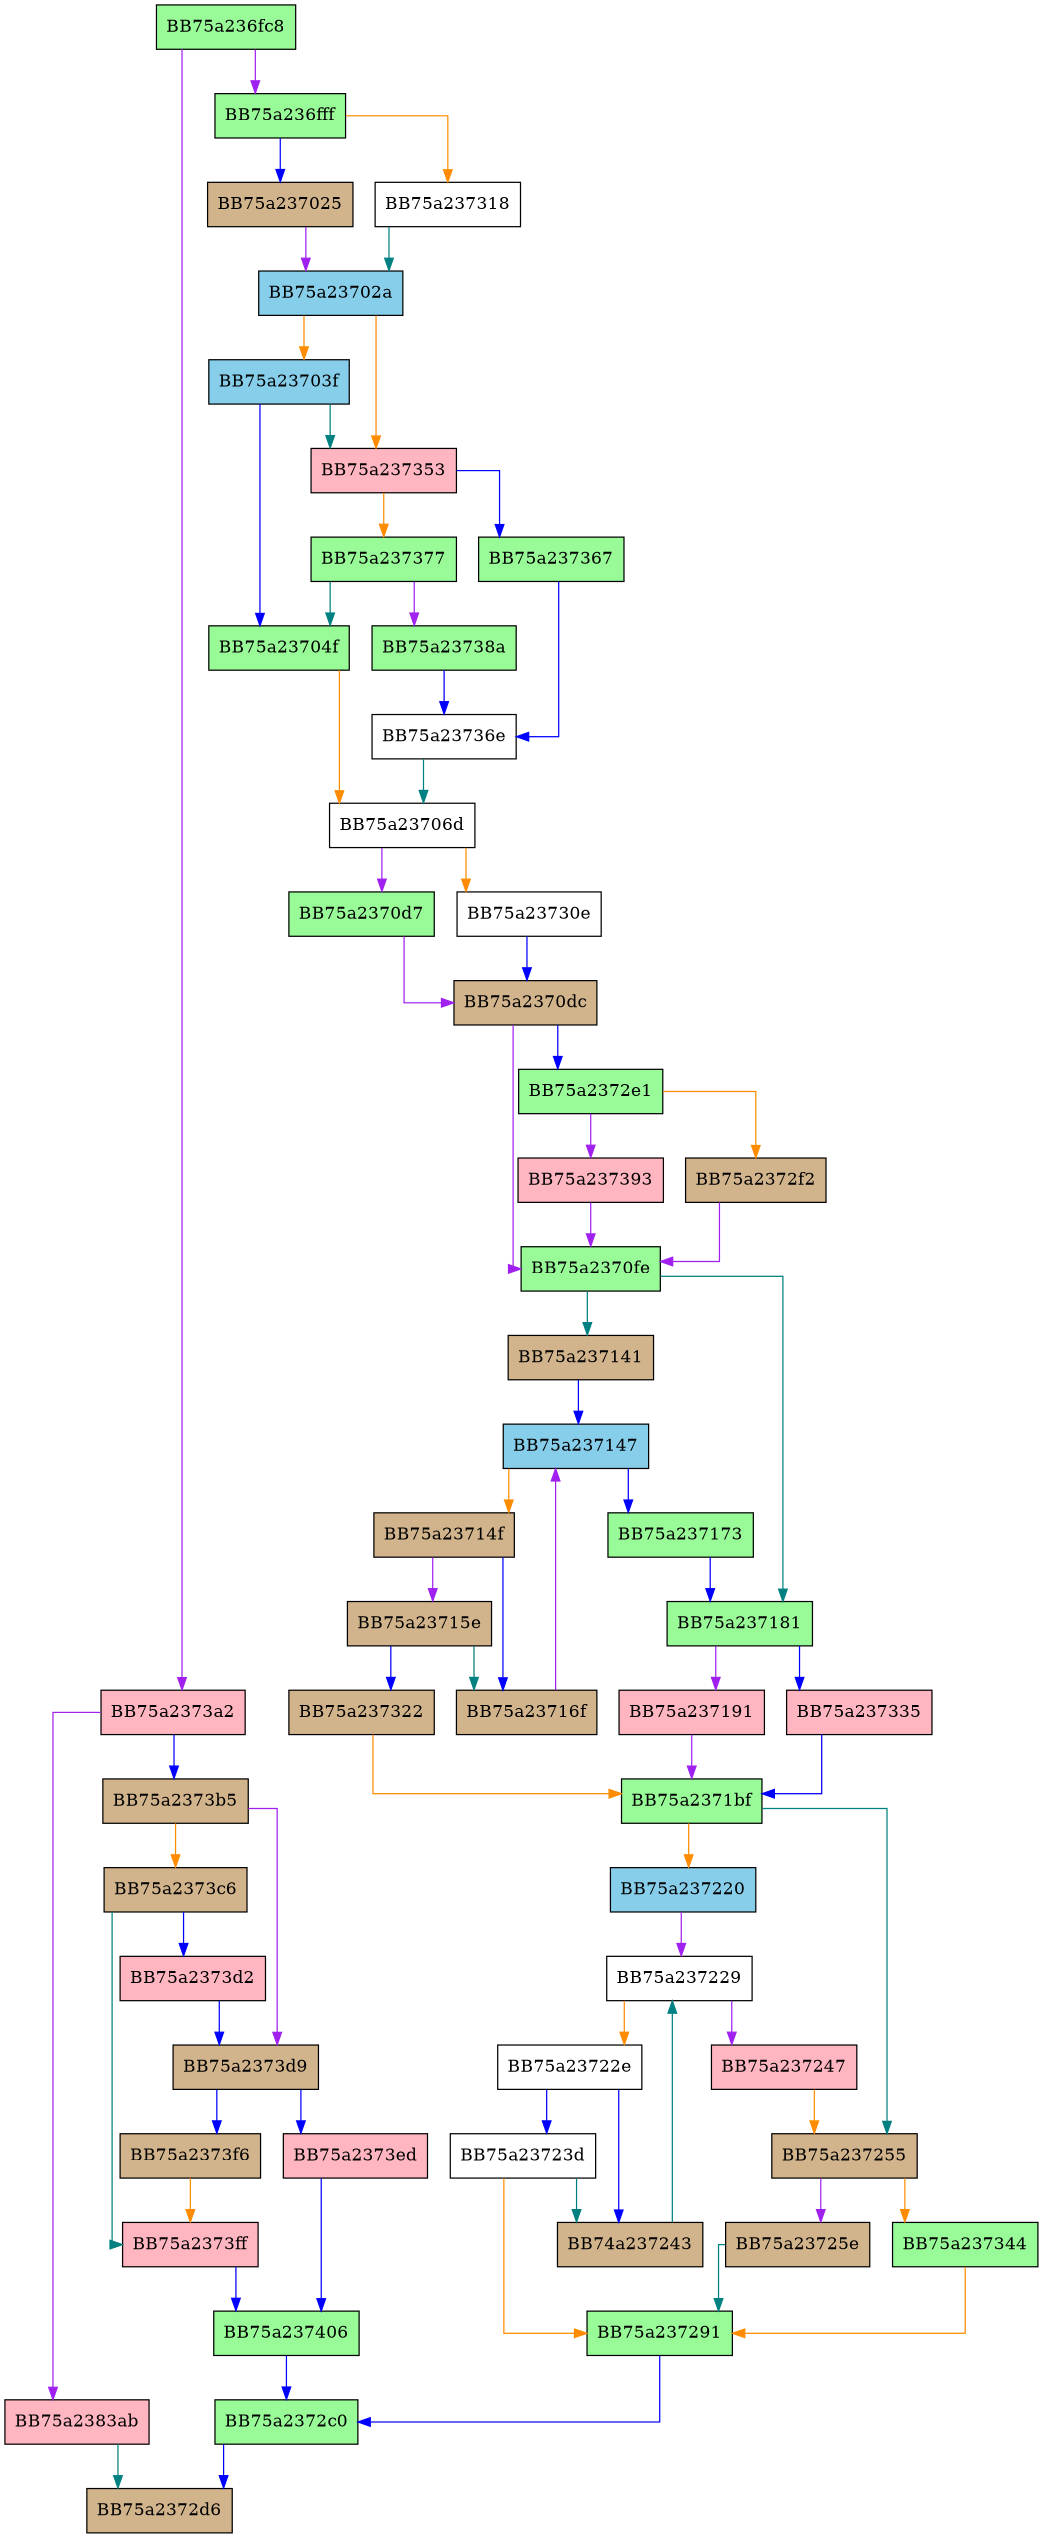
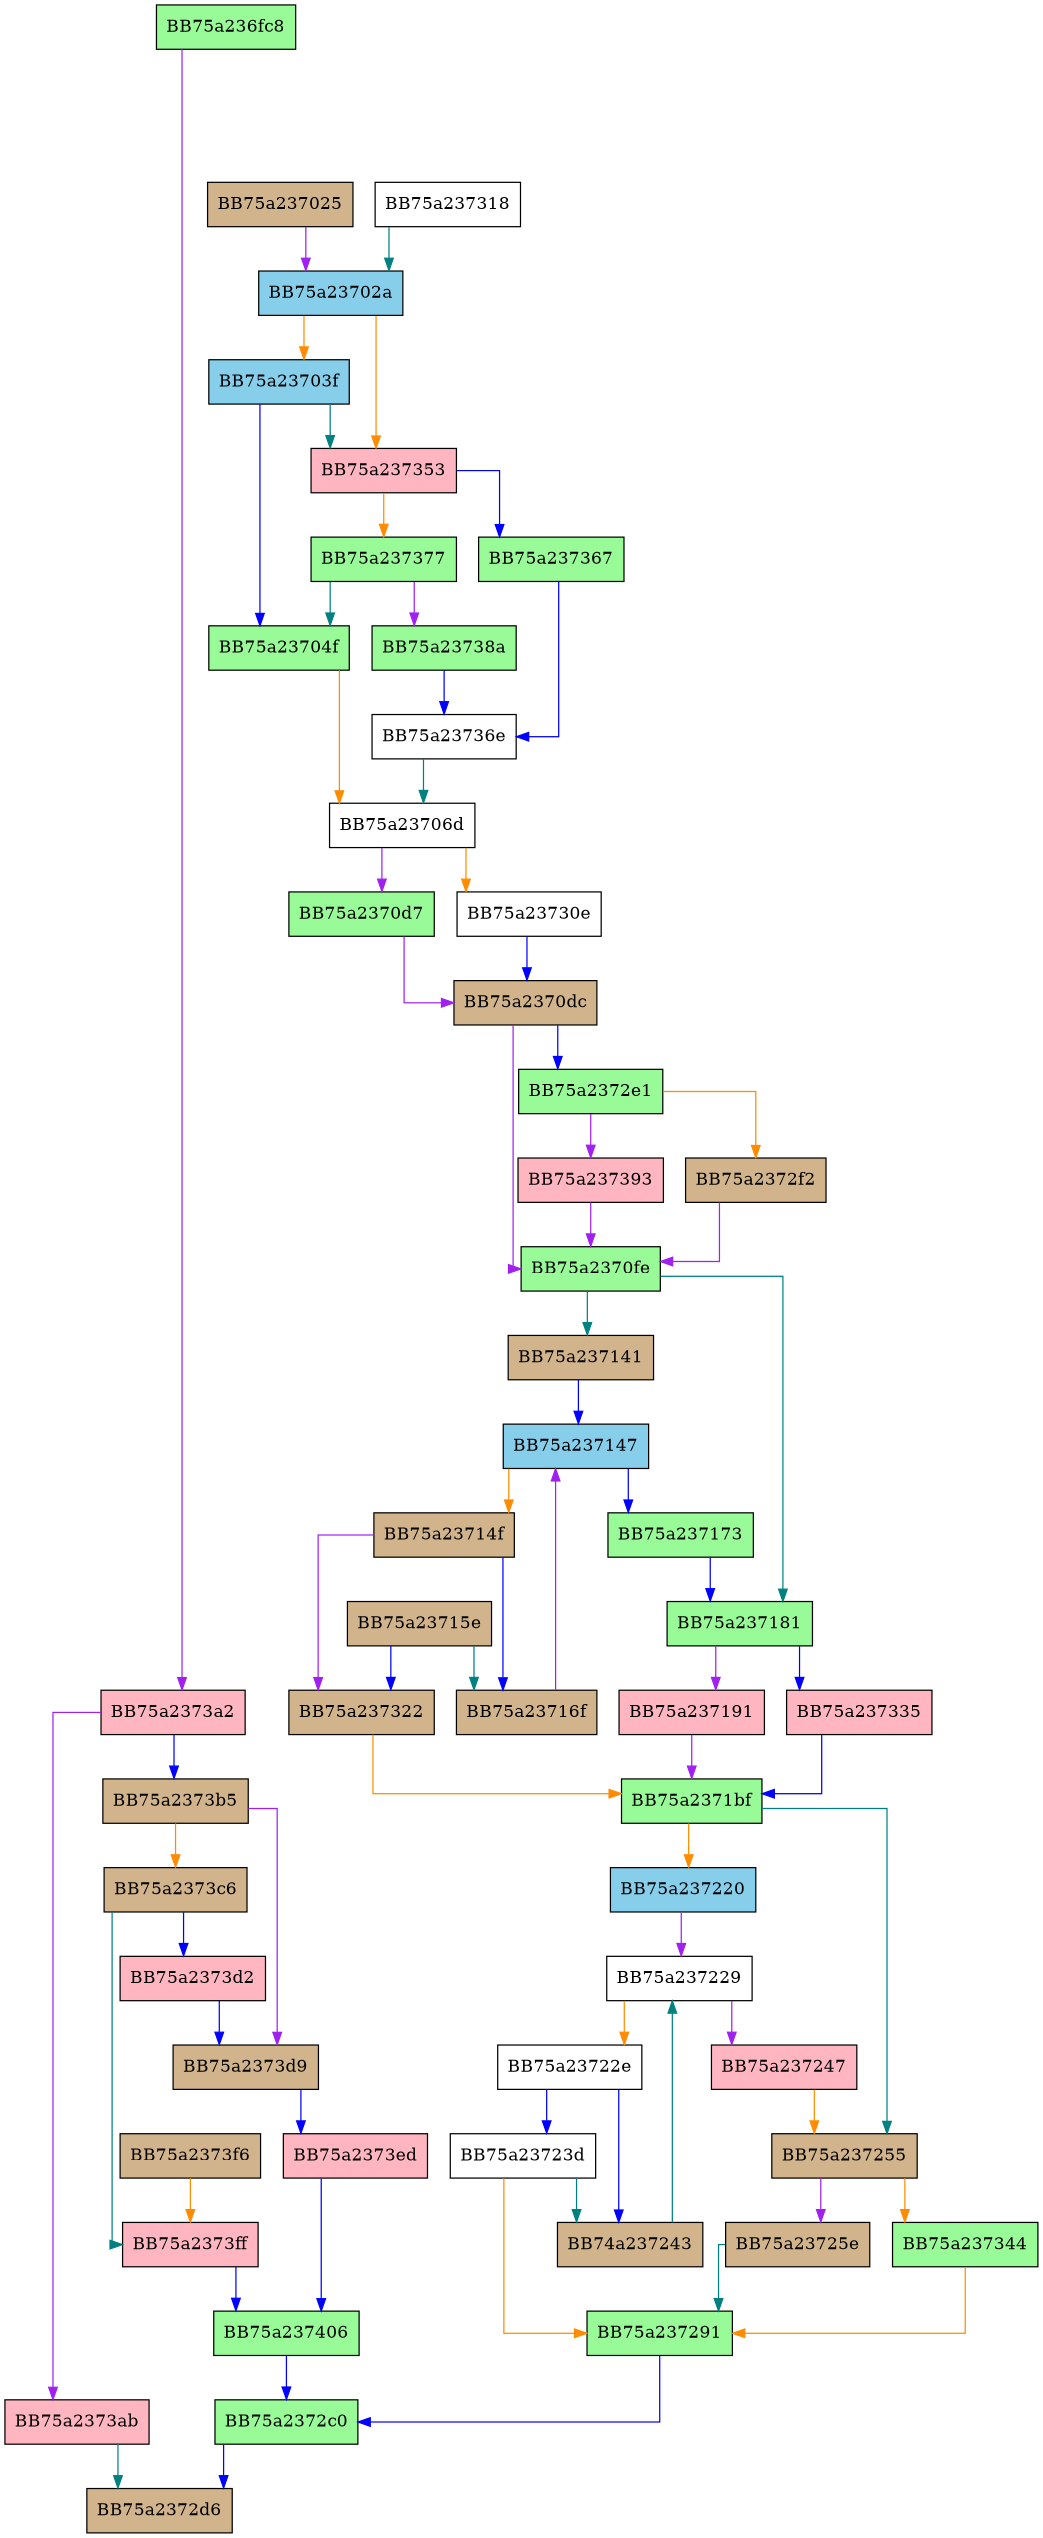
(280, 116) -> none
(433, 1573) -> (318, 1578)
(217, 2105) -> none
(77, 2422) -> (77, 2422)
